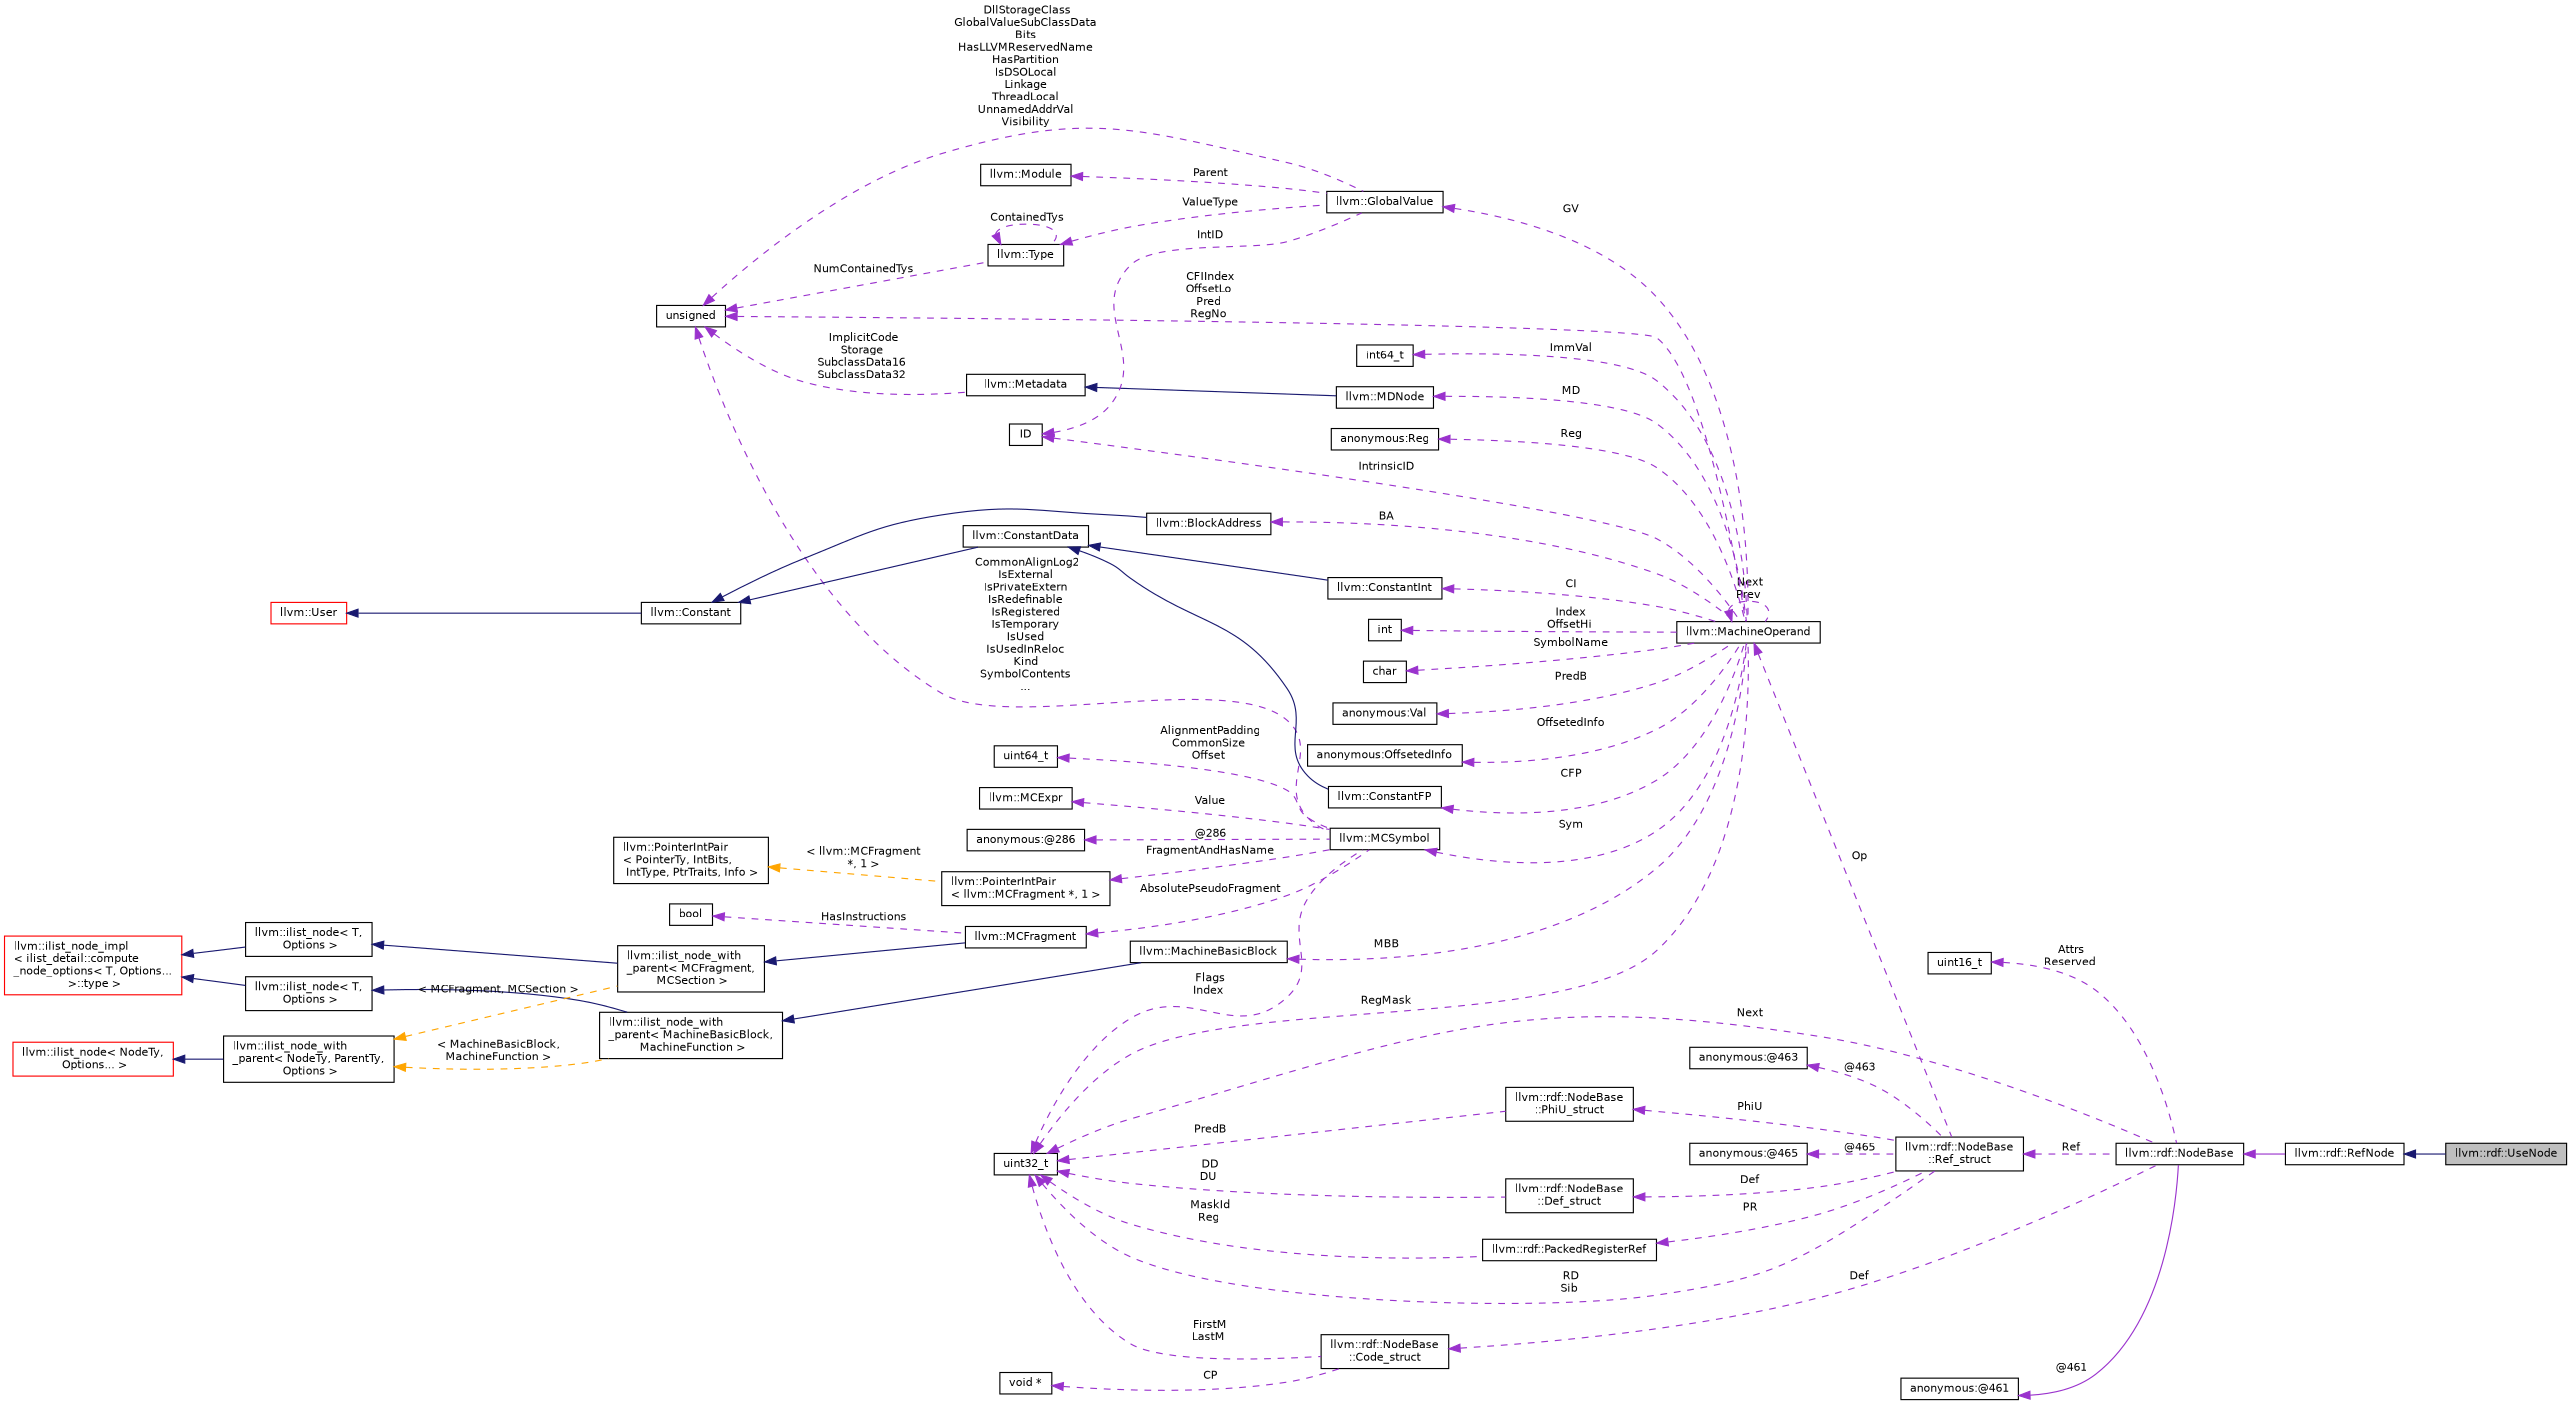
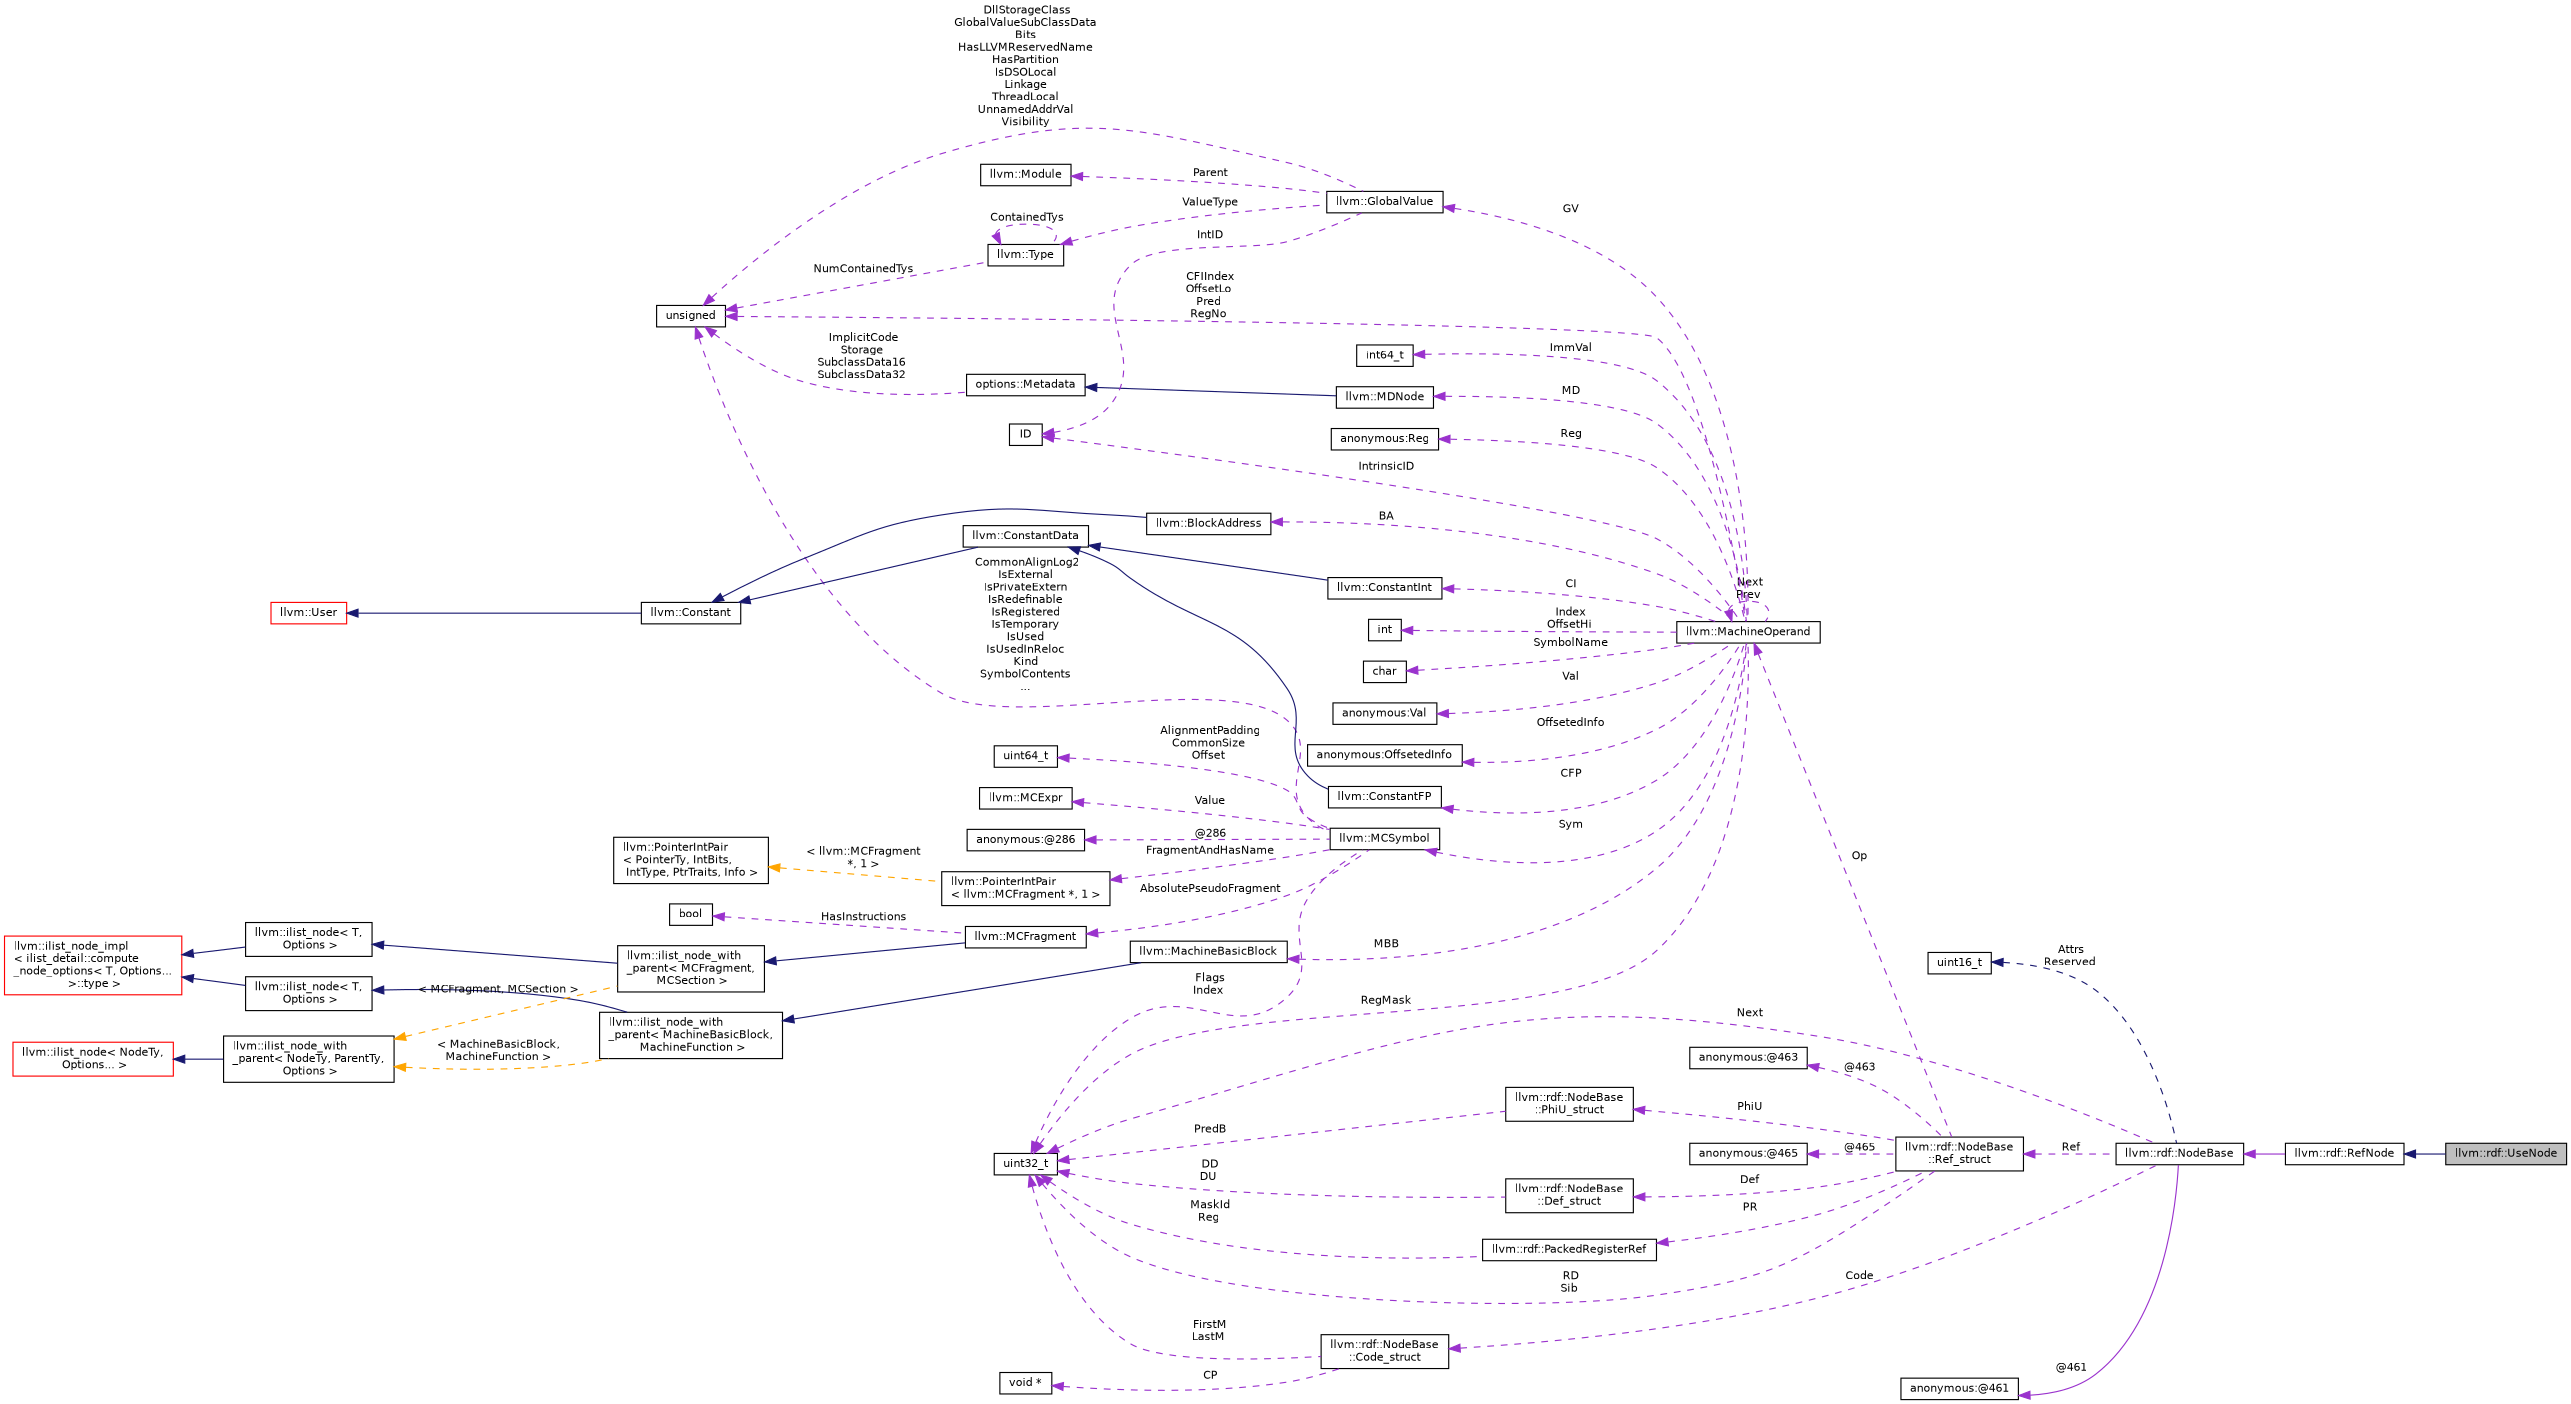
(1026, 385) -> (1026, 385)
(1570, 677) -> (1570, 677)
(2123, 1018) -> (2123, 1018)
(1858, 1277) -> (1858, 1277)
